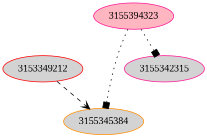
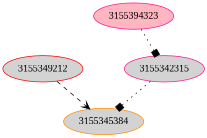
(115, 64) -> (137, 93)
(43, 69) -> (43, 69)
